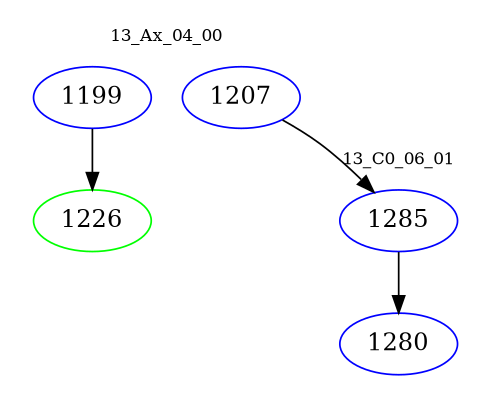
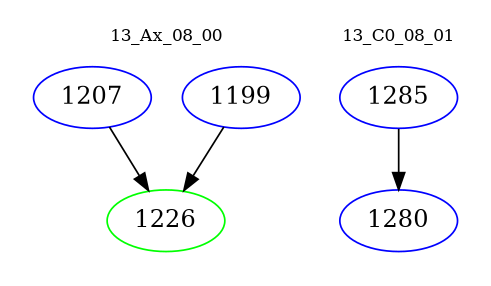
(167, 37) -> (167, 37)
(337, 158) -> (124, 151)
(399, 160) -> (399, 37)
